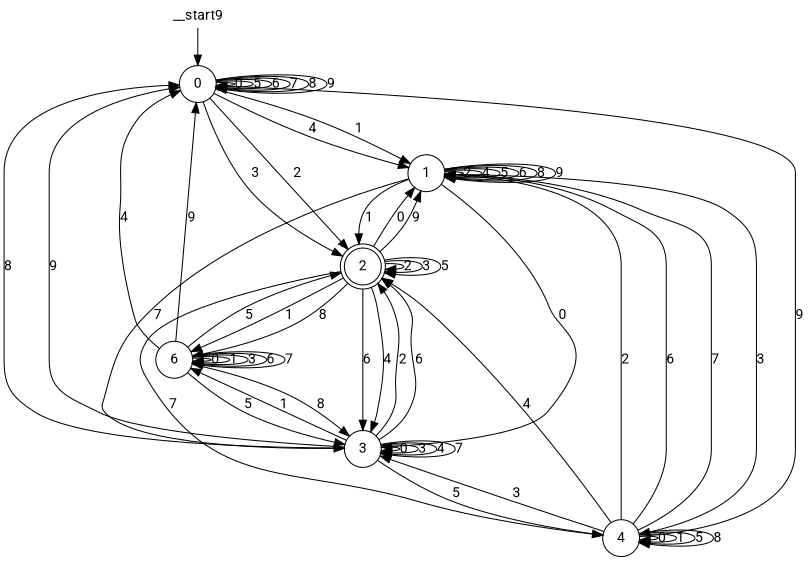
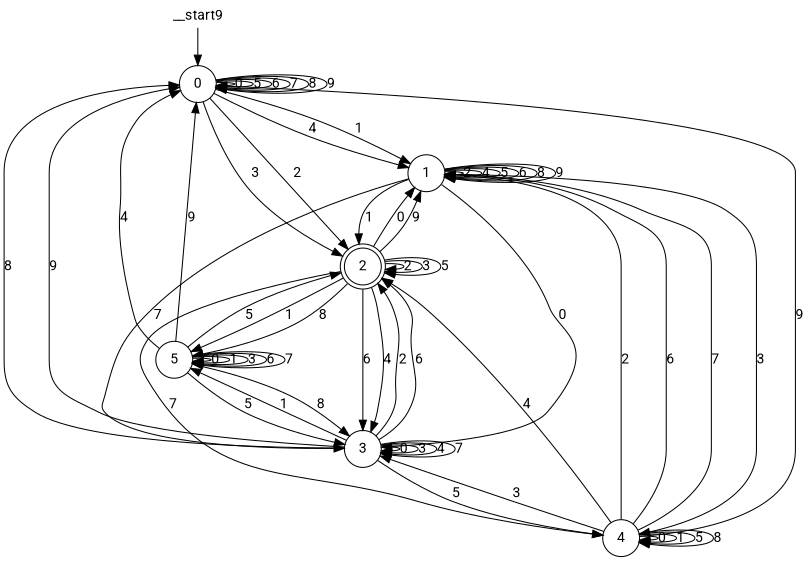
(174, 360) -> (174, 360)
